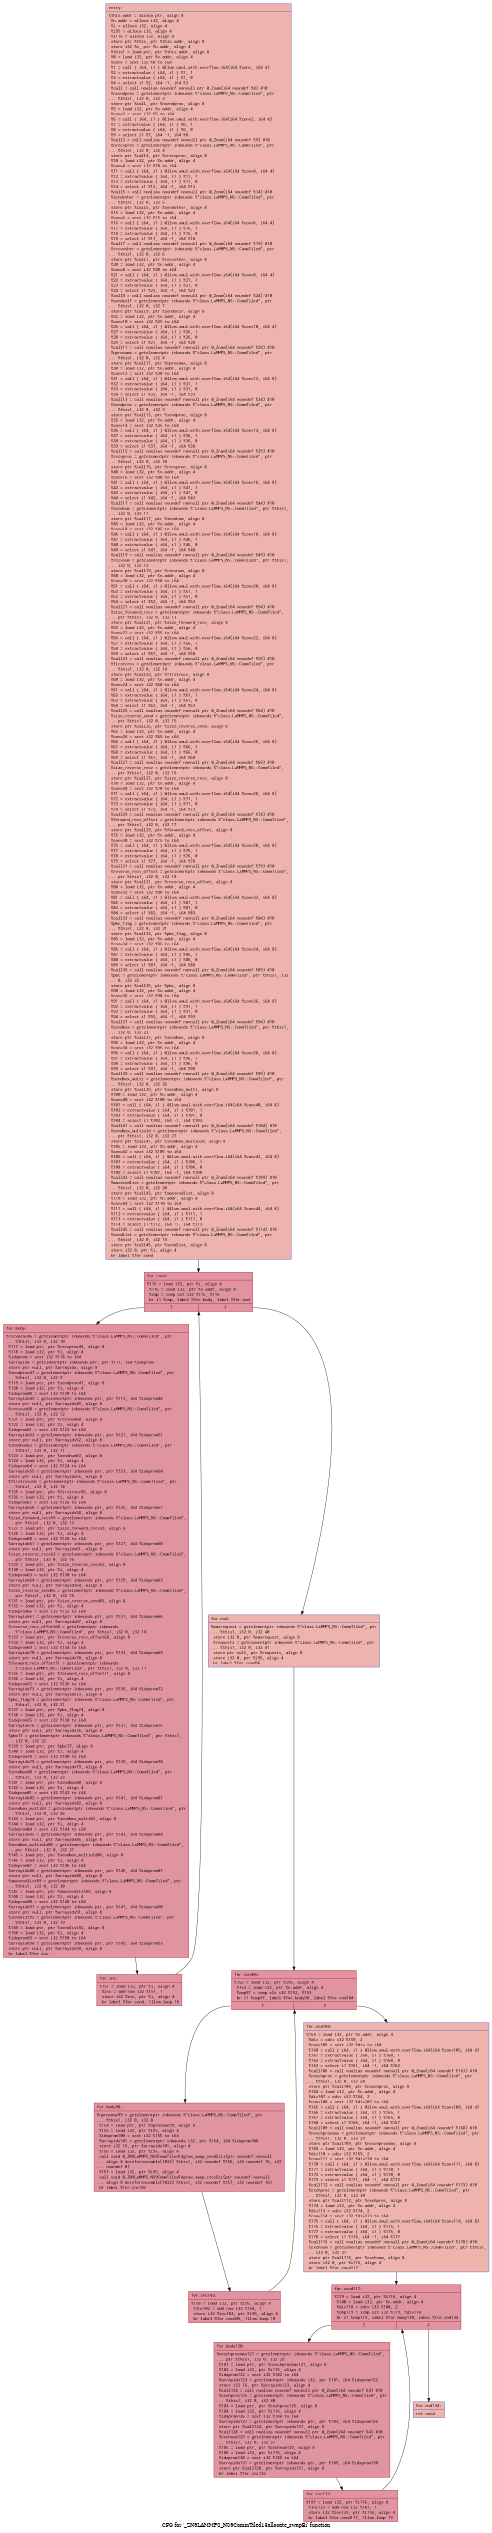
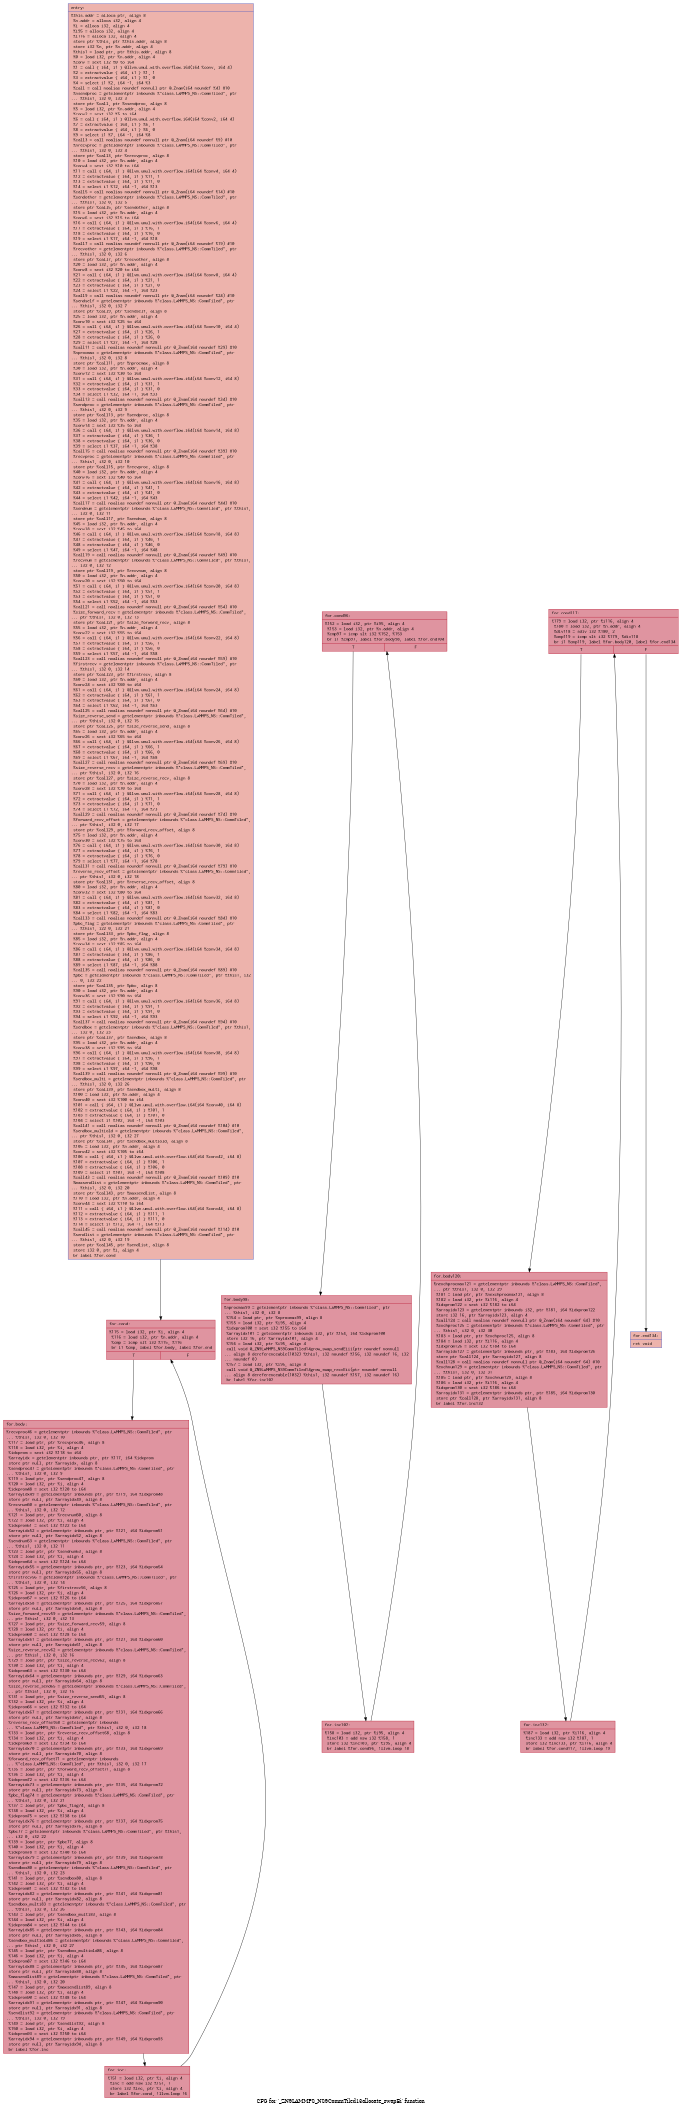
(294, 1641) -> none
(396, 2147) -> none
